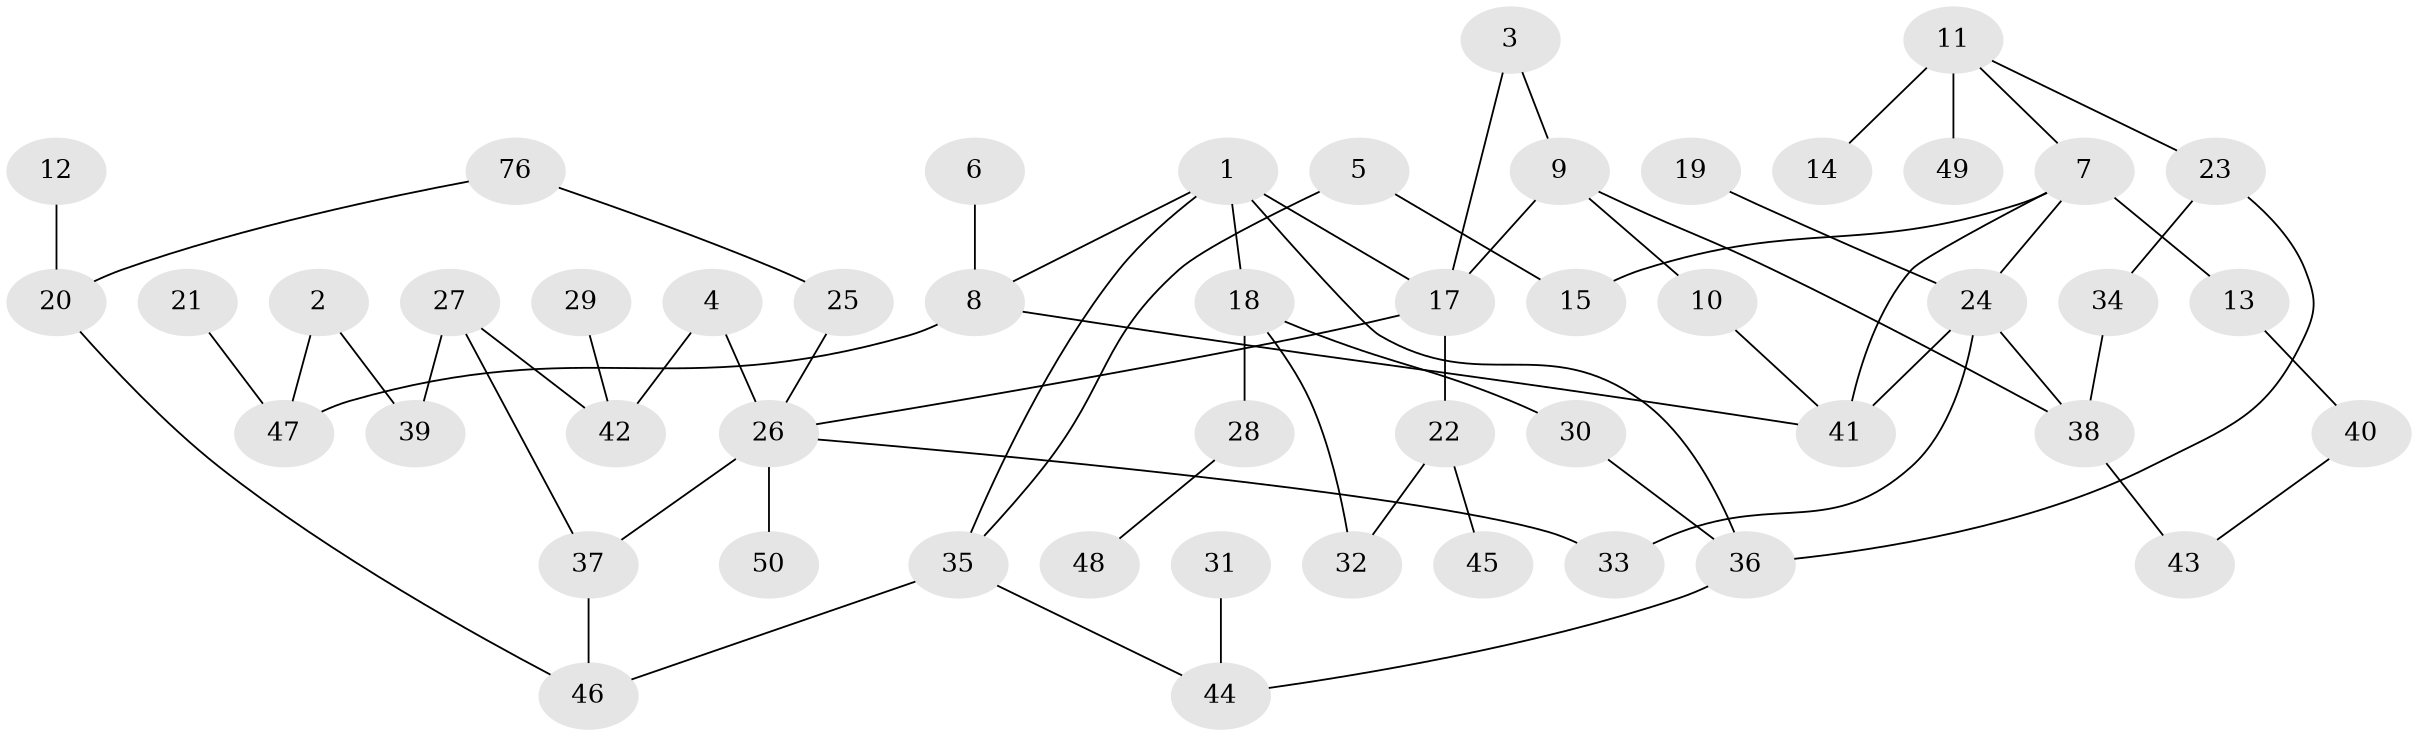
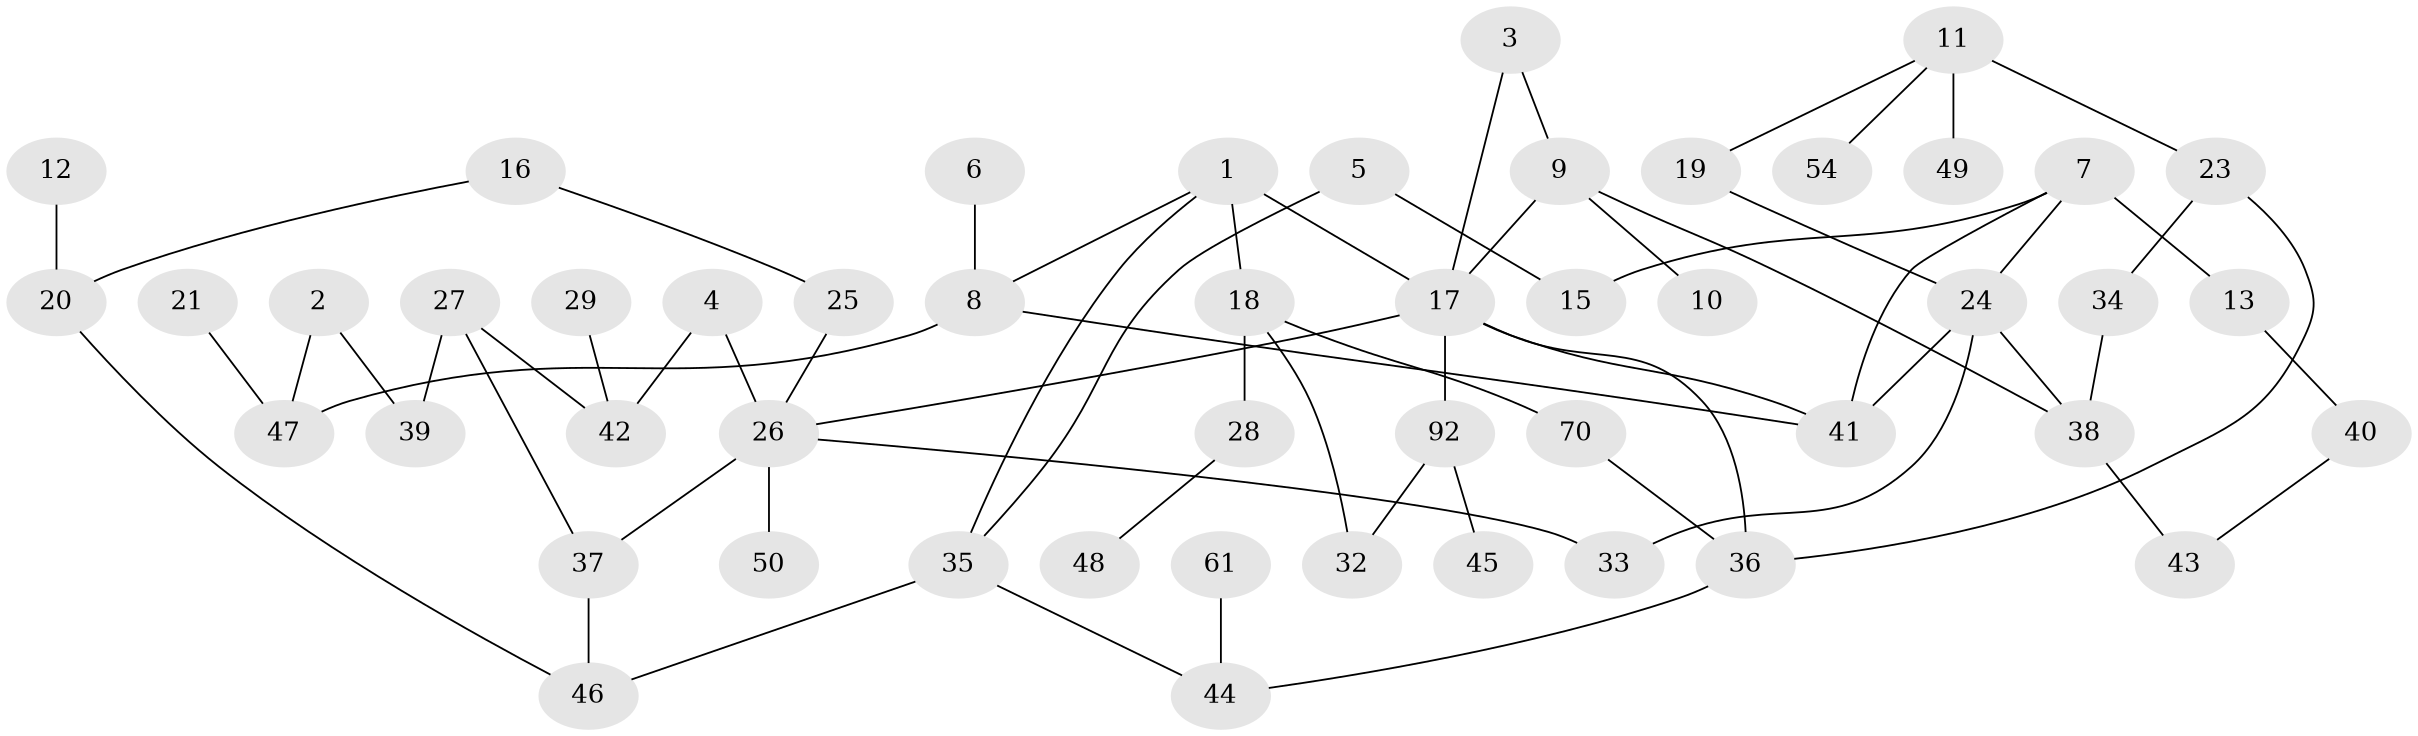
(2019, 106) -> (1822, 106)
(516, 171) -> (516, 171)
(1822, 171) -> (1822, 171)
(1500, 365) -> (1695, 394)
(1777, 368) -> (1702, 381)
(1445, 434) -> (1445, 434)
(1576, 434) -> (1576, 434)
(1221, 565) -> (1221, 565)
